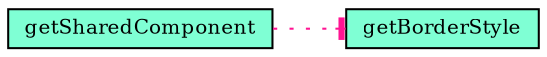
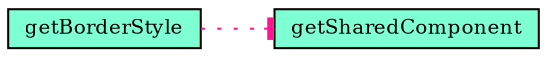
(304, 29) -> (232, 29)
